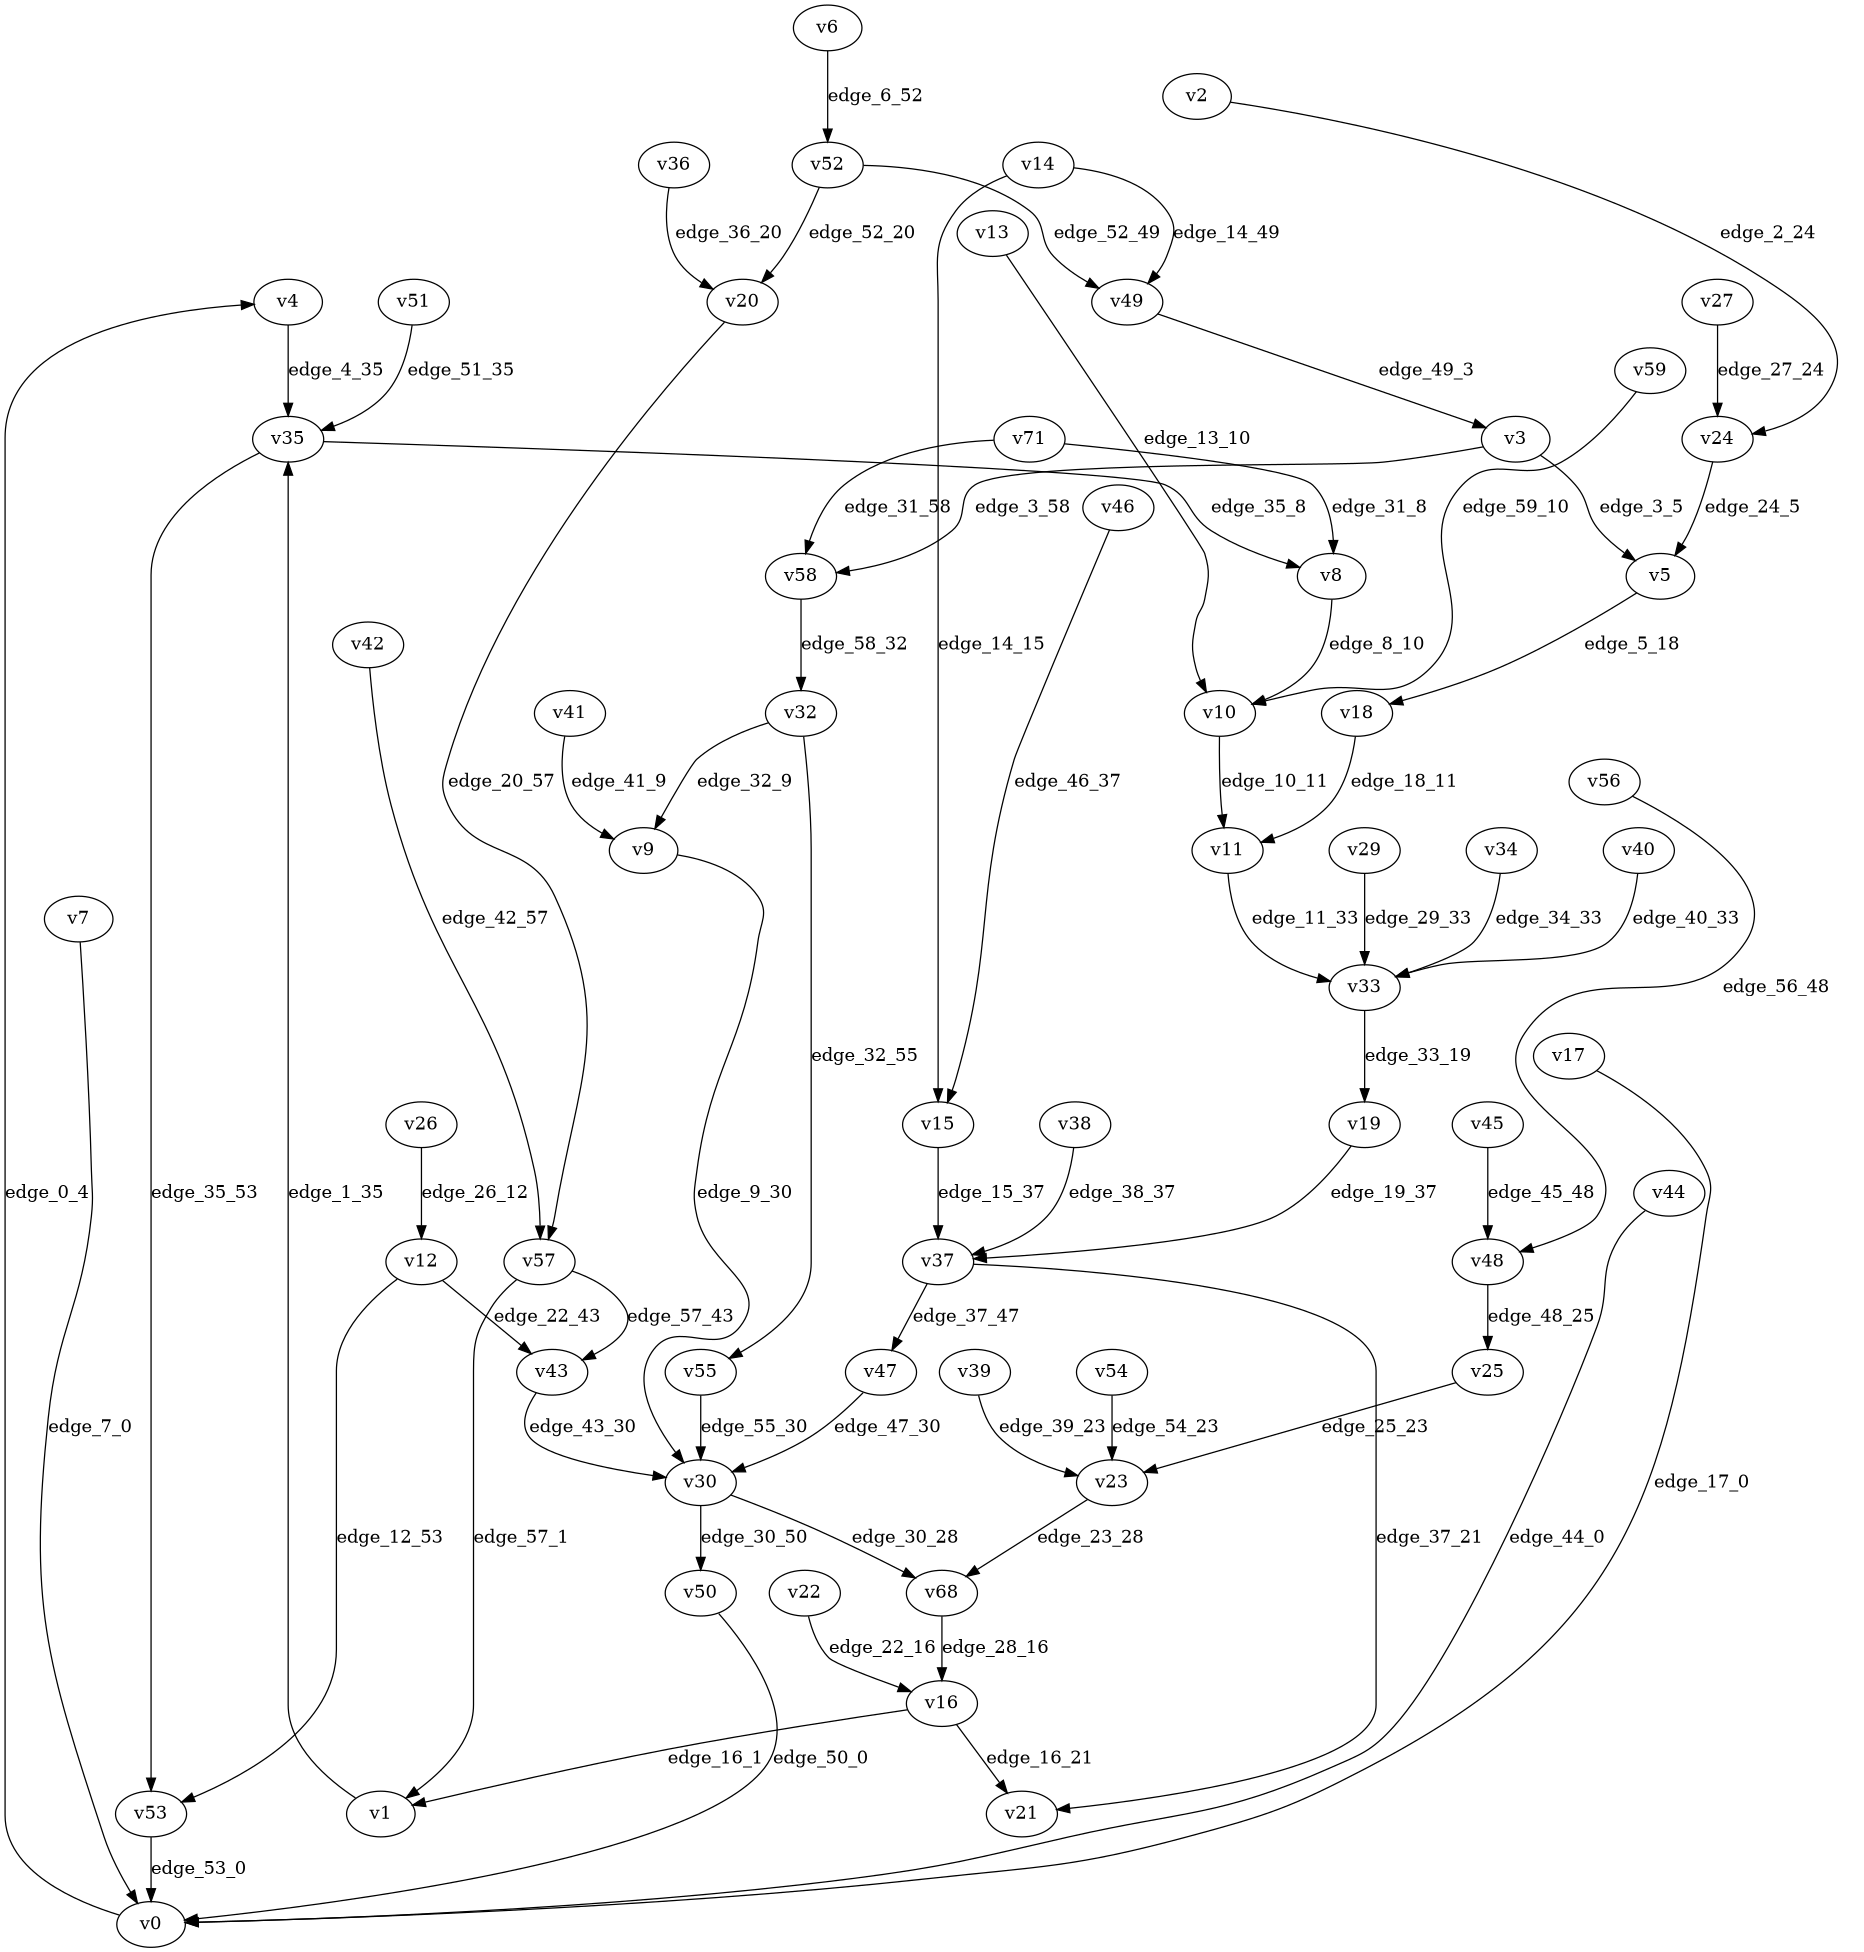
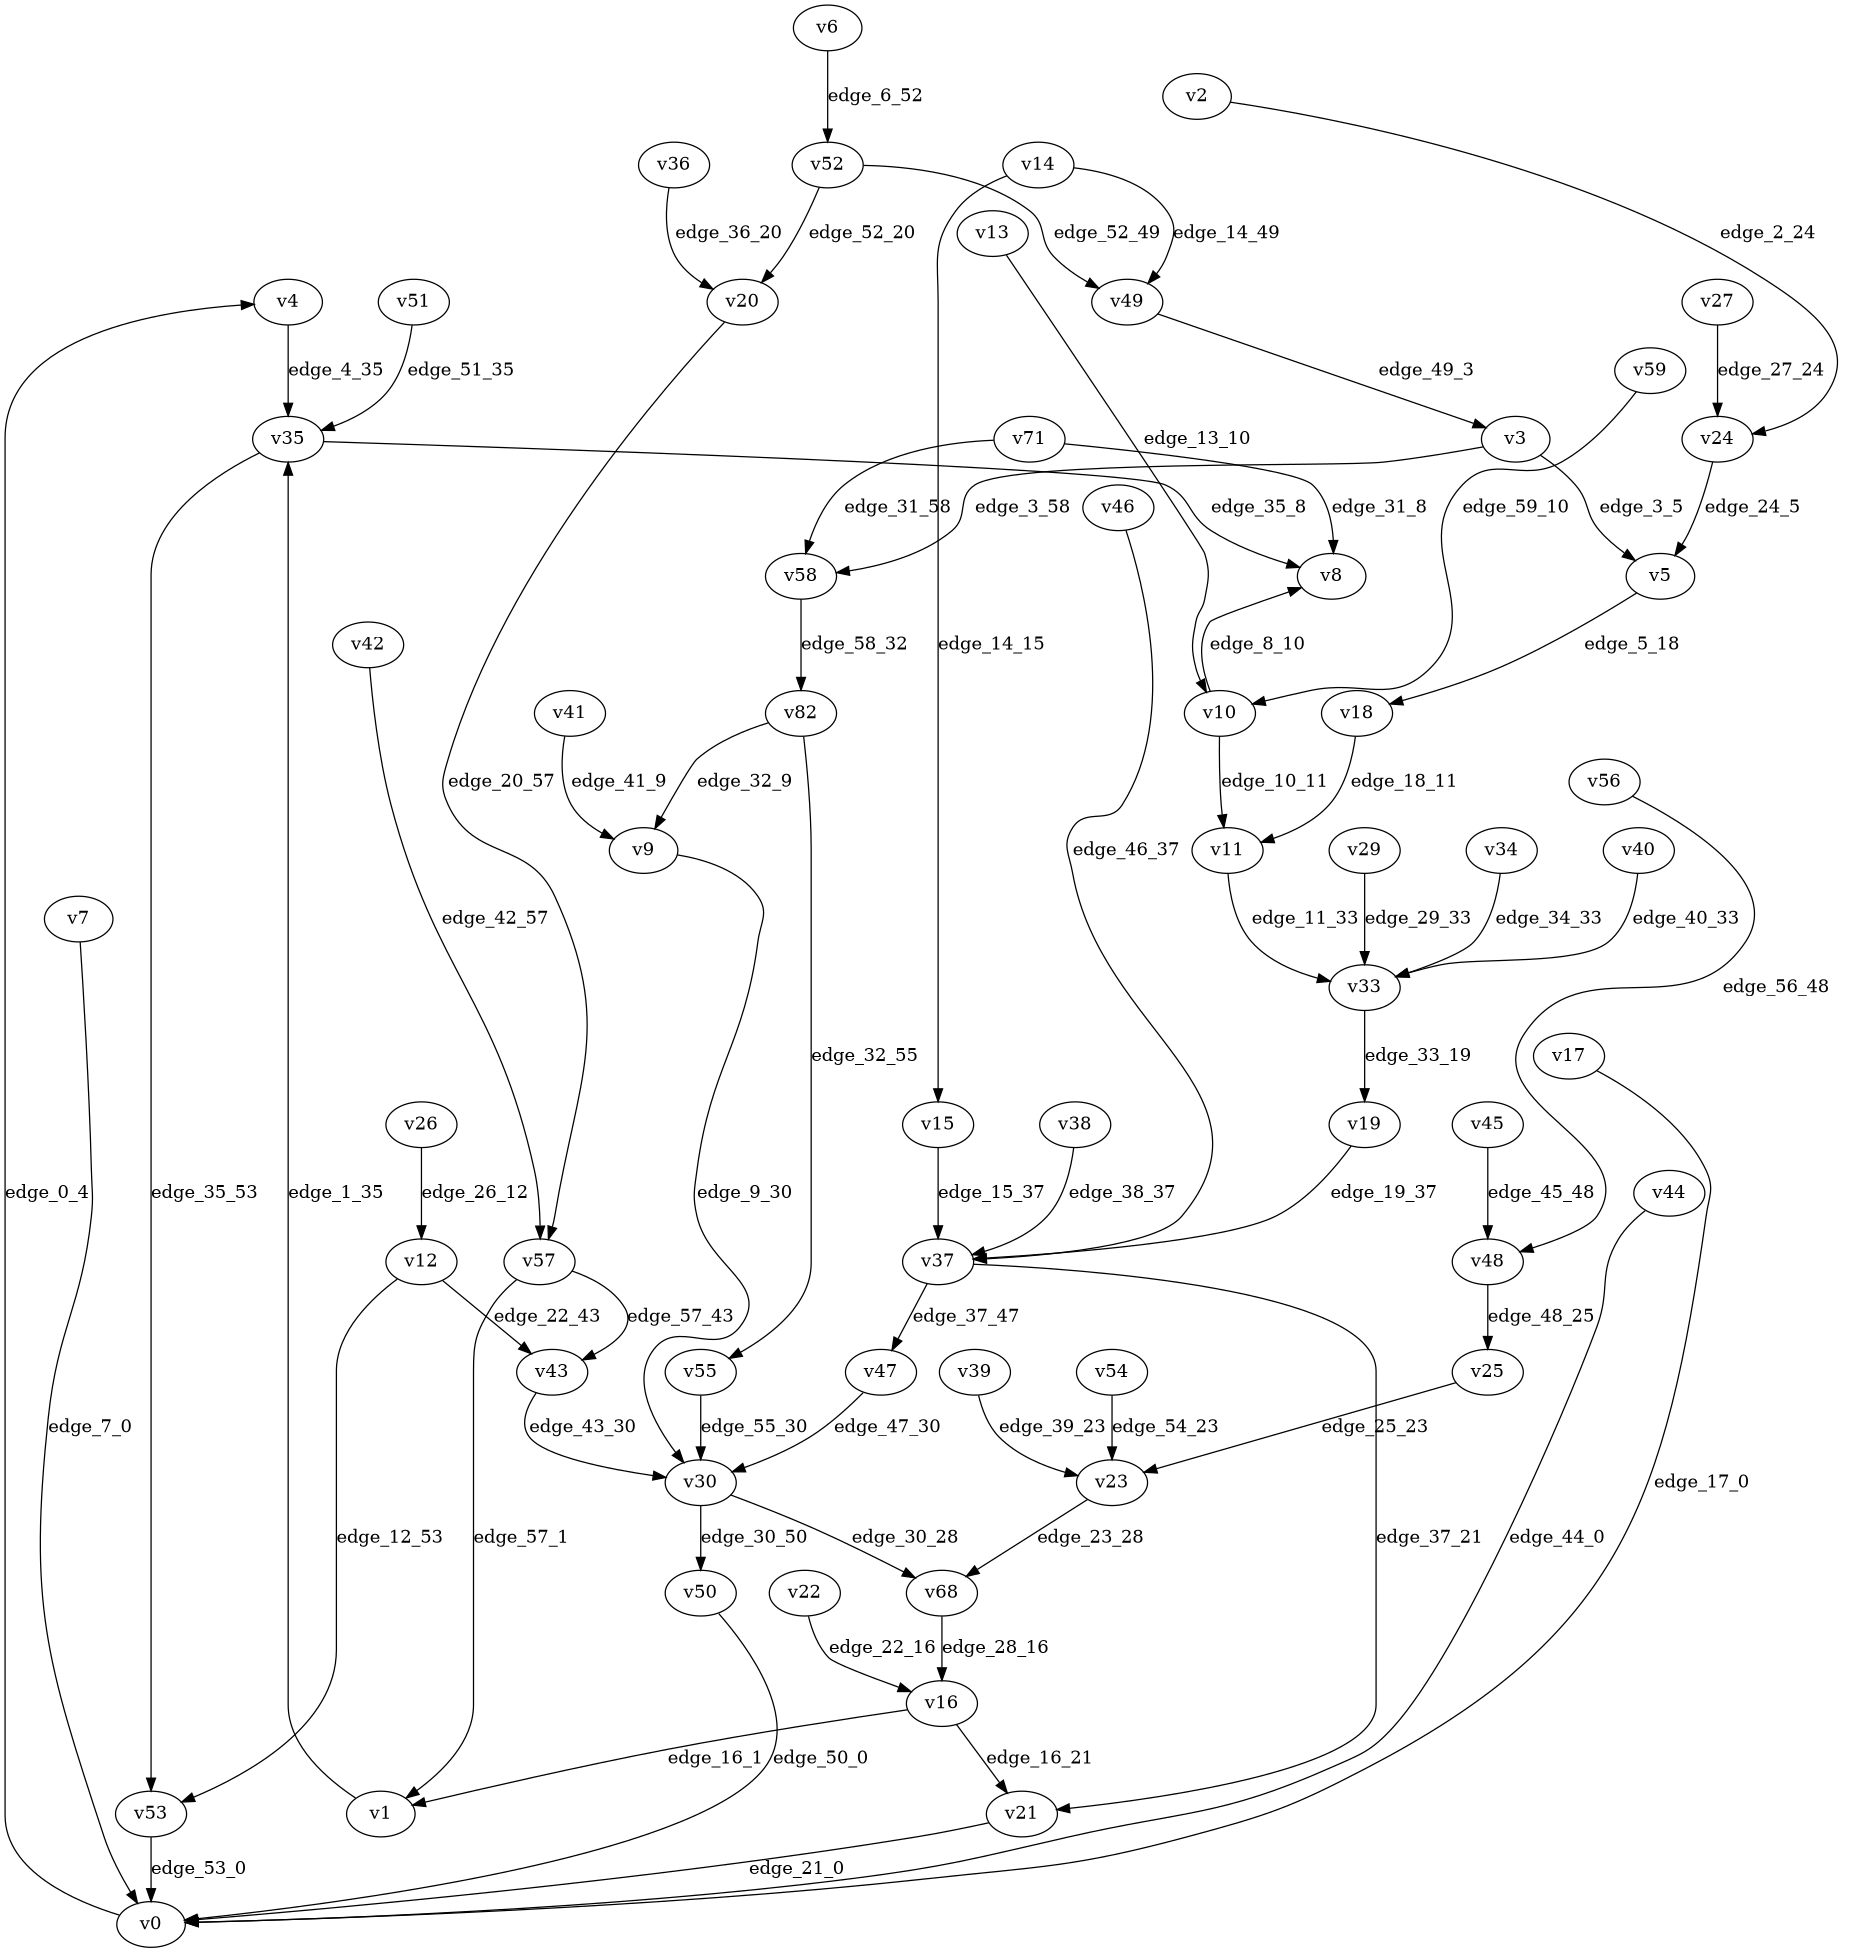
(1316, 662) -> (1215, 619)
(801, 713) -> (801, 713)
(1003, 803) -> (1111, 967)
none -> (595, 1881)
